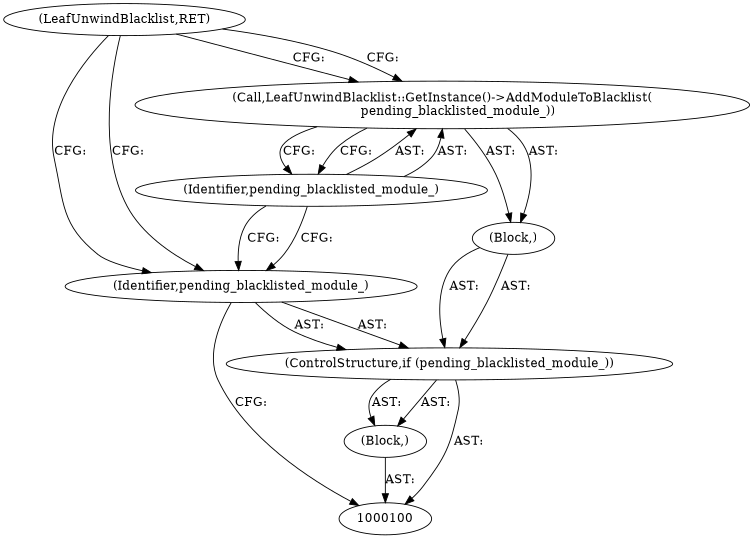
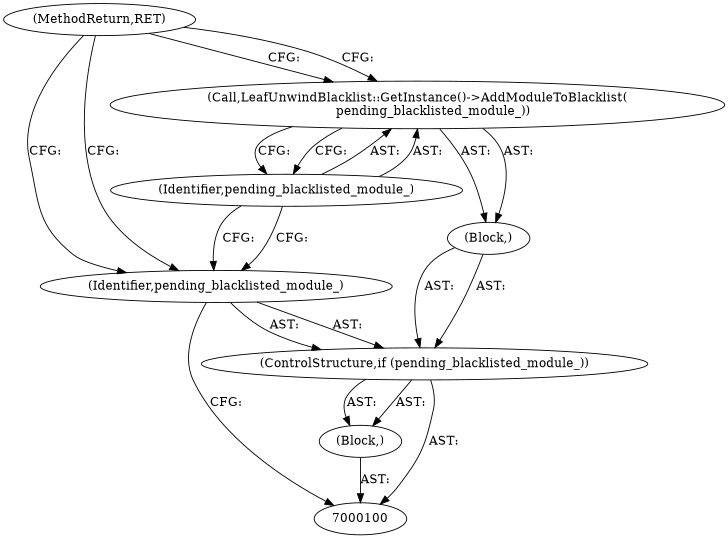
(124, 20) -> (100, 20)
(385, 519) -> (360, 519)
